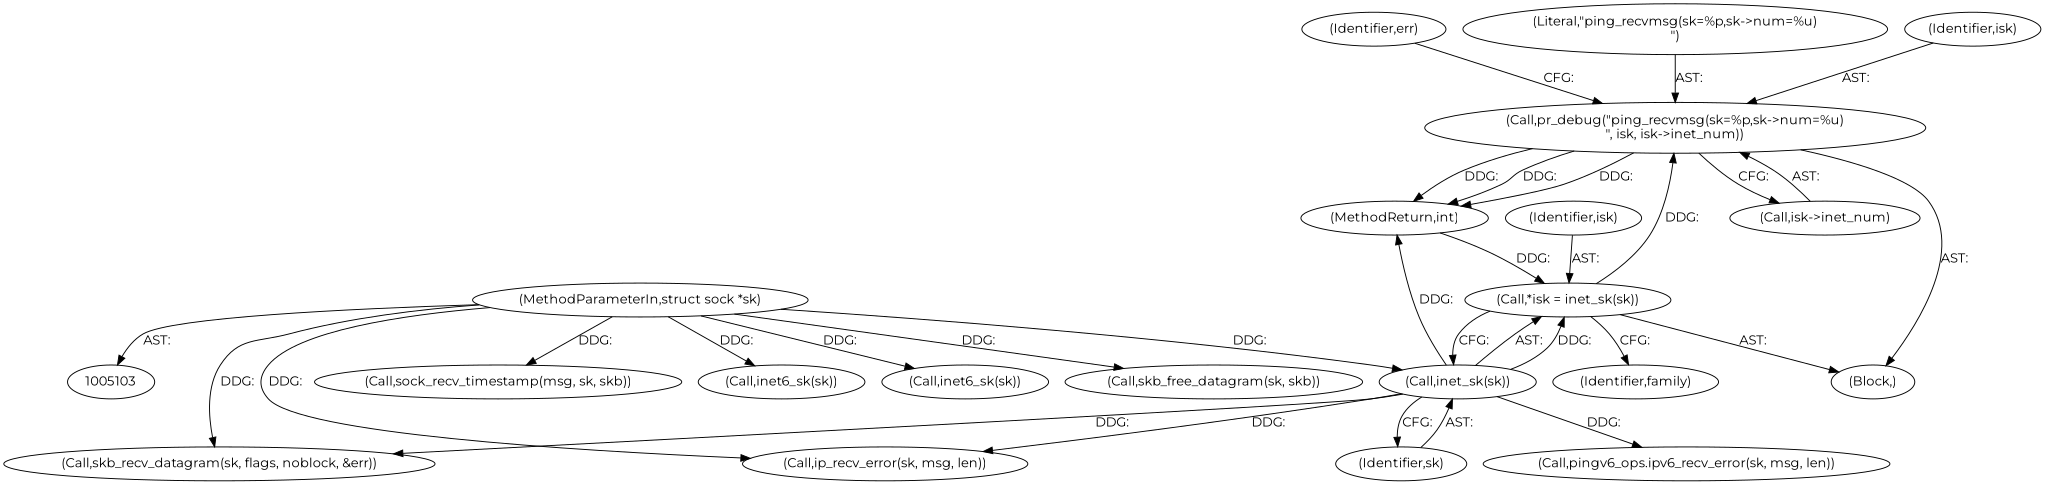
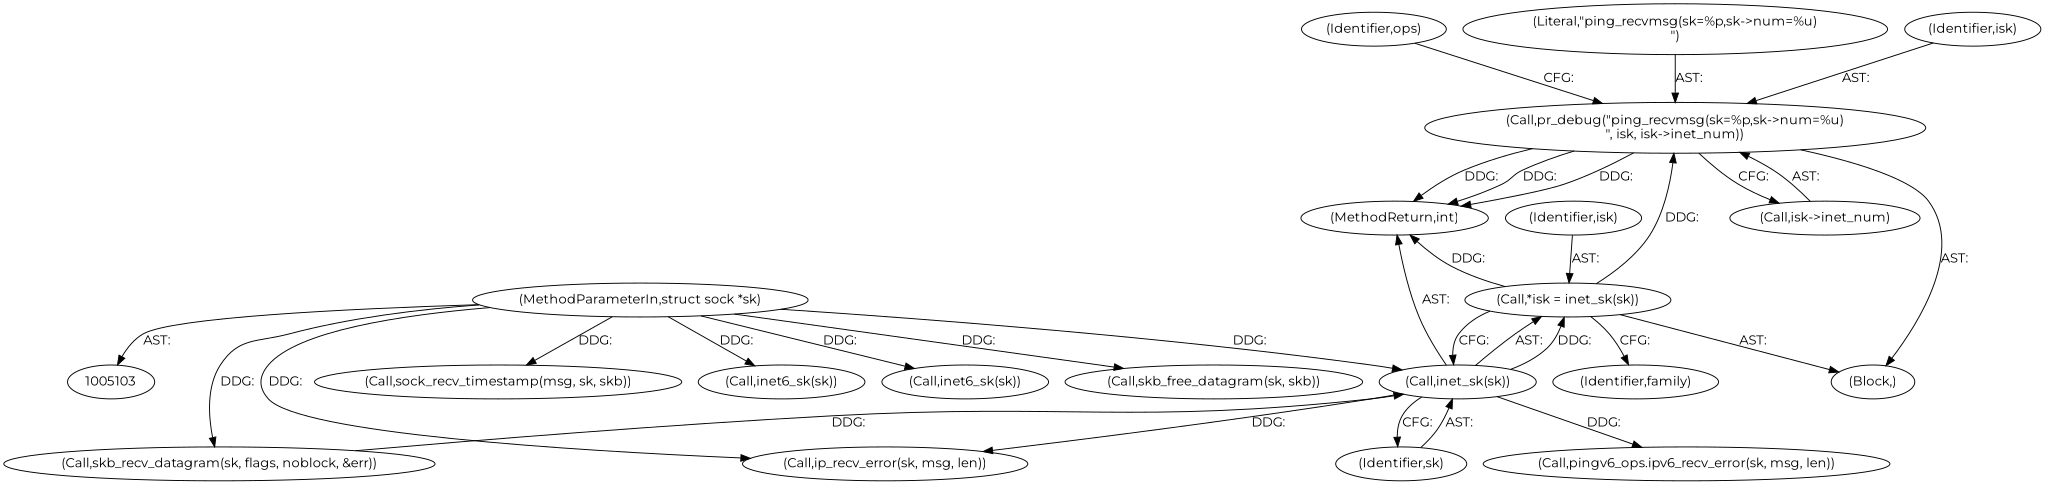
(1374, 29) -> (1374, 29)
(1490, 252) -> (1458, 270)
(1438, 300) -> (1438, 300)
(903, 427) -> (874, 414)
